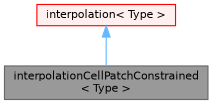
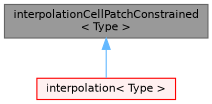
(106, 52) -> (106, 64)
